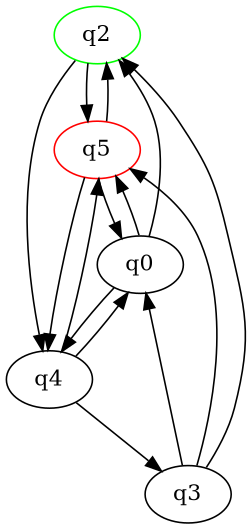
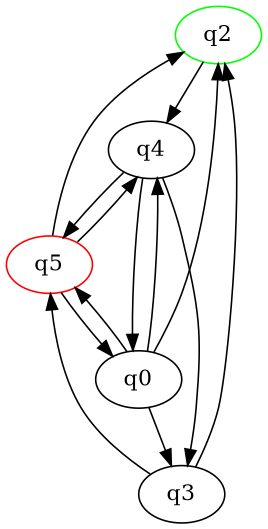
(87, 84) -> none
(166, 387) -> (157, 429)
